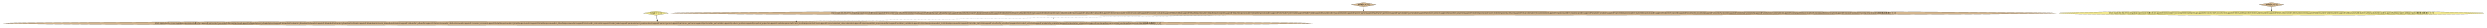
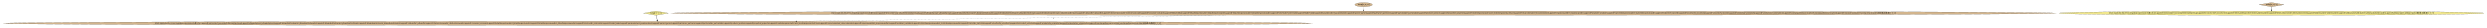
(1364, 5) -> (1364, 5)
